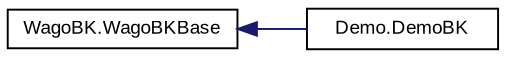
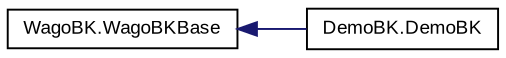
(403, 29) -> (403, 29)
